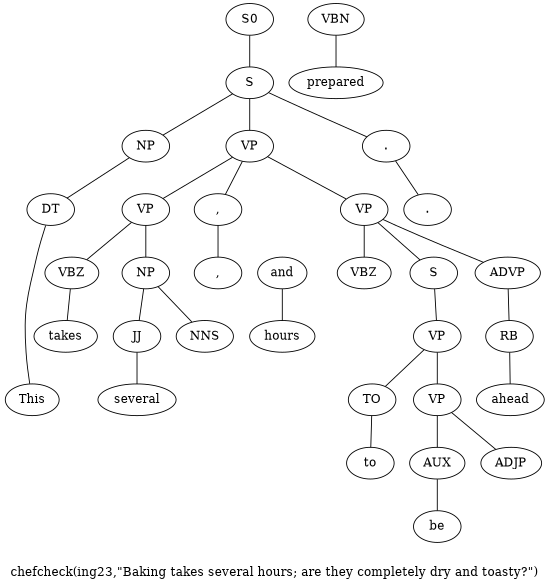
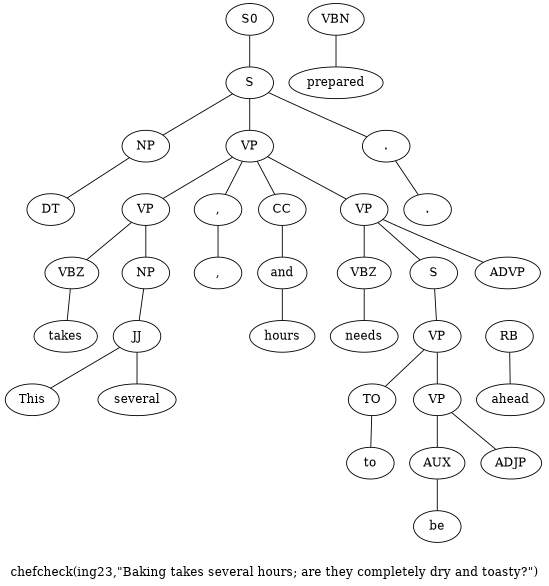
none -> (282, 210)
(27, 304) -> (85, 368)
(509, 305) -> none
(205, 336) -> none
none -> (364, 336)
